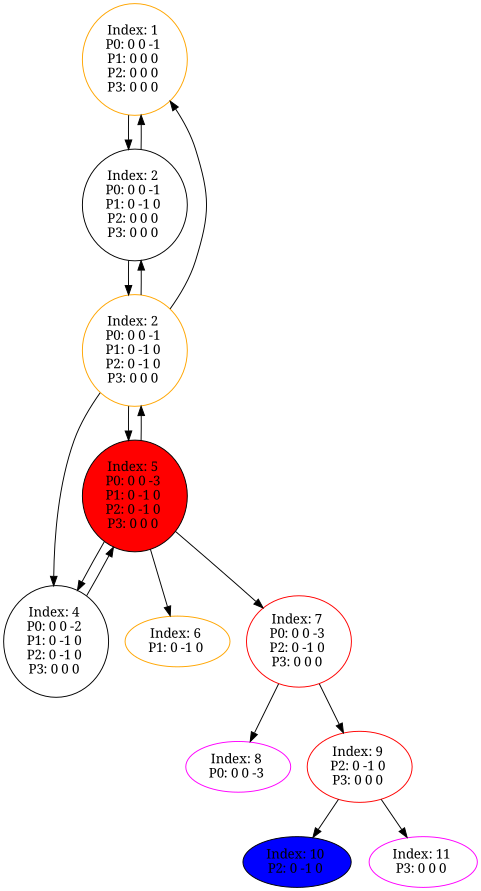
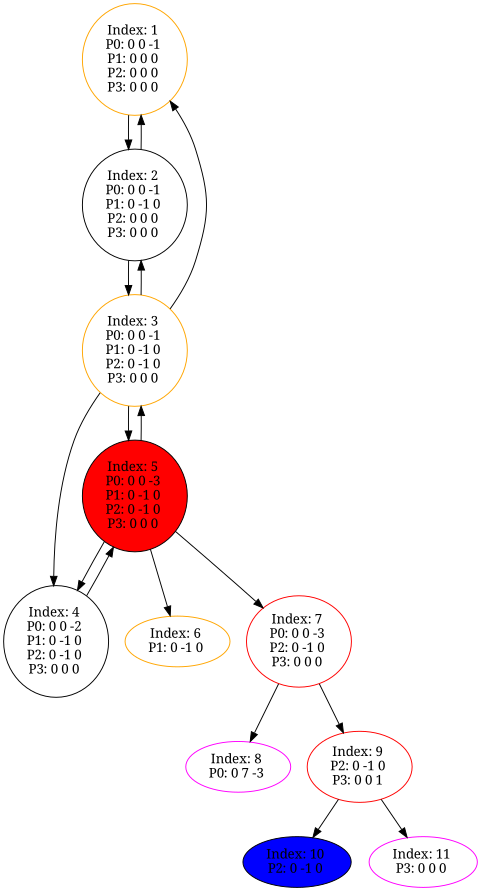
(135, 350) -> (135, 350)
(238, 767) -> (238, 767)
(360, 767) -> (360, 767)
